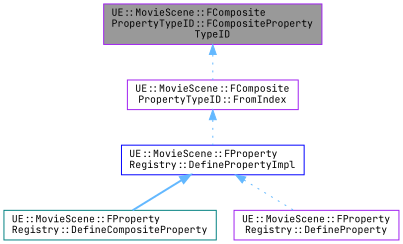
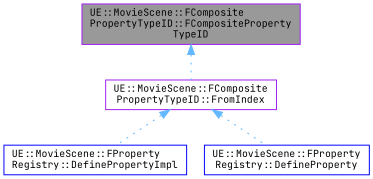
(269, 195) -> (243, 130)
(110, 225) -> none
(316, 225) -> (287, 160)
